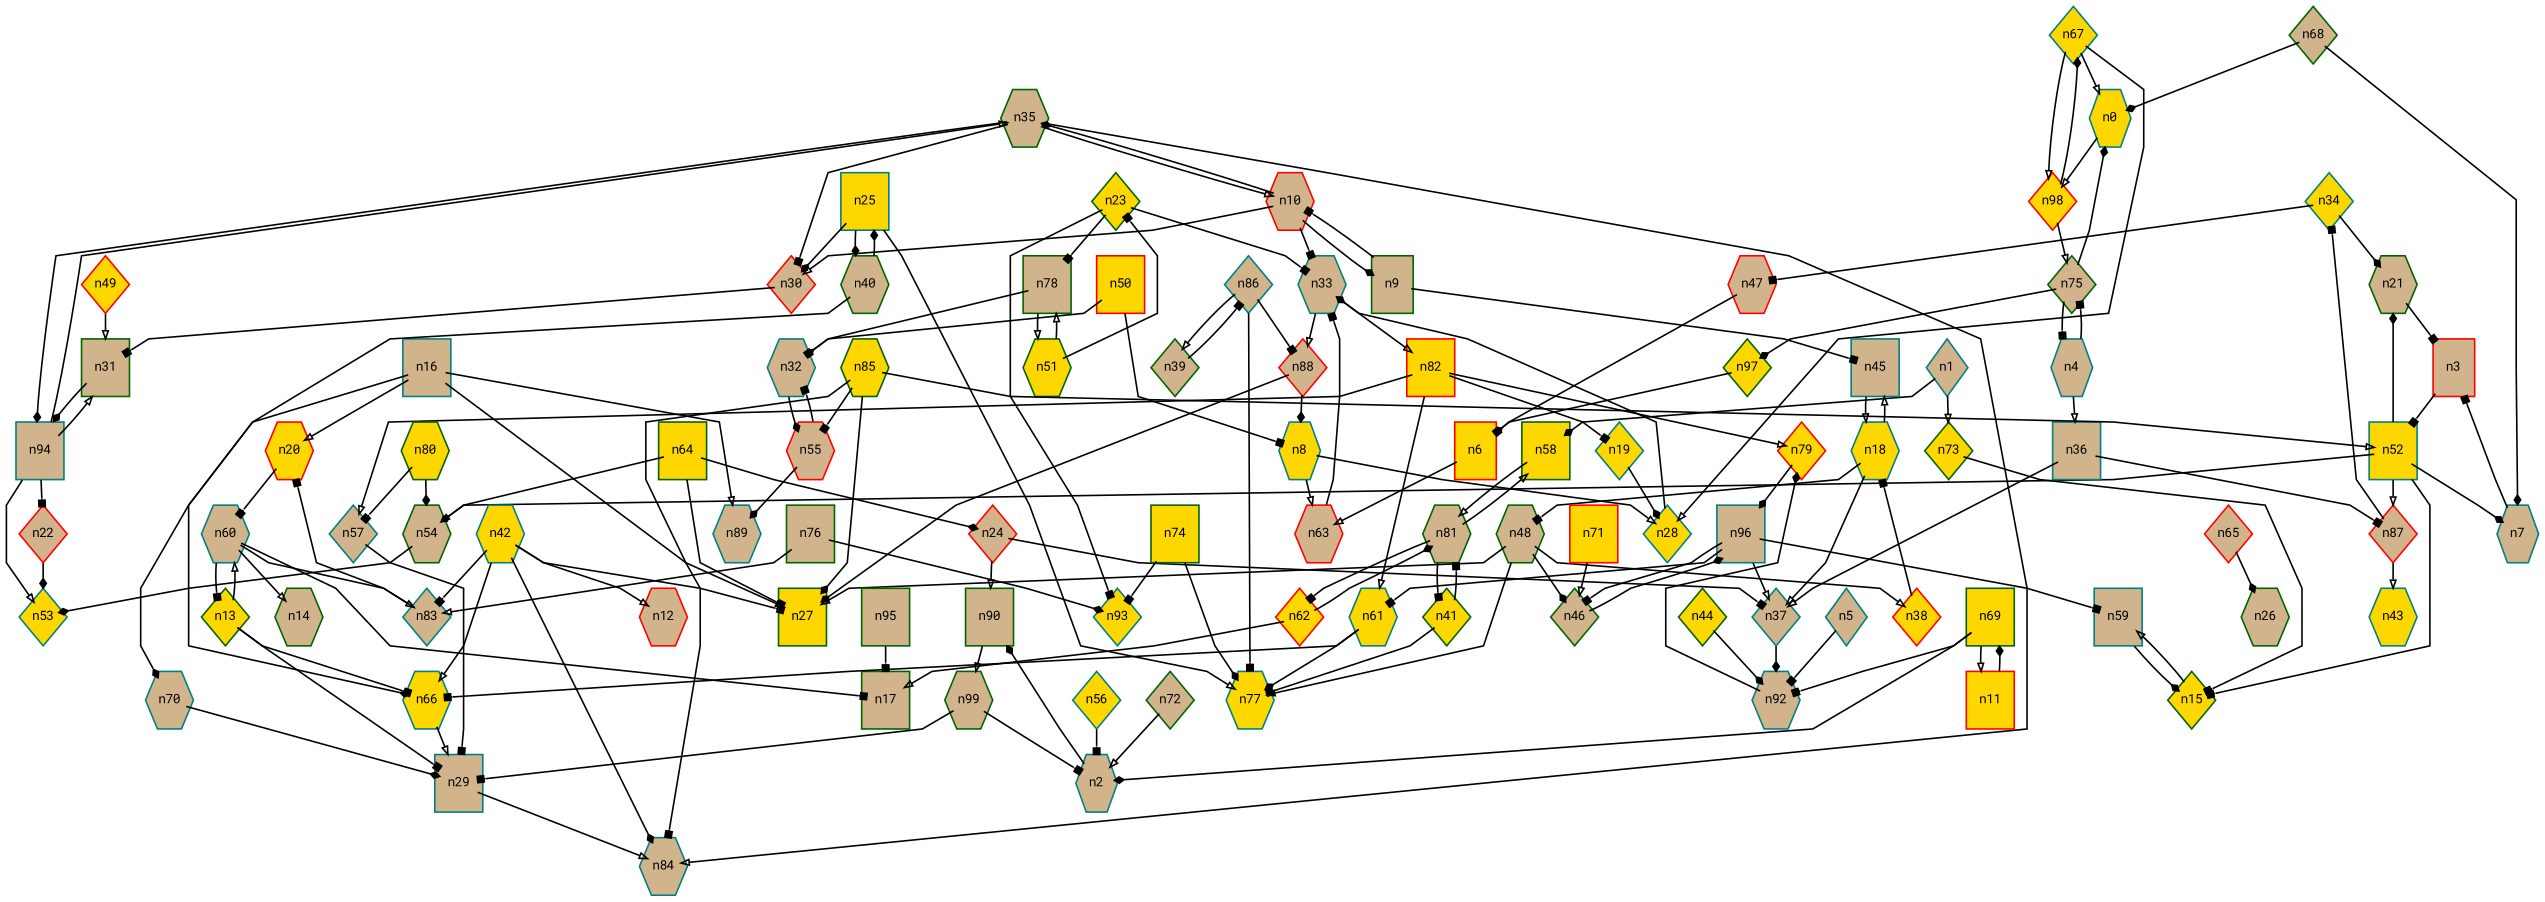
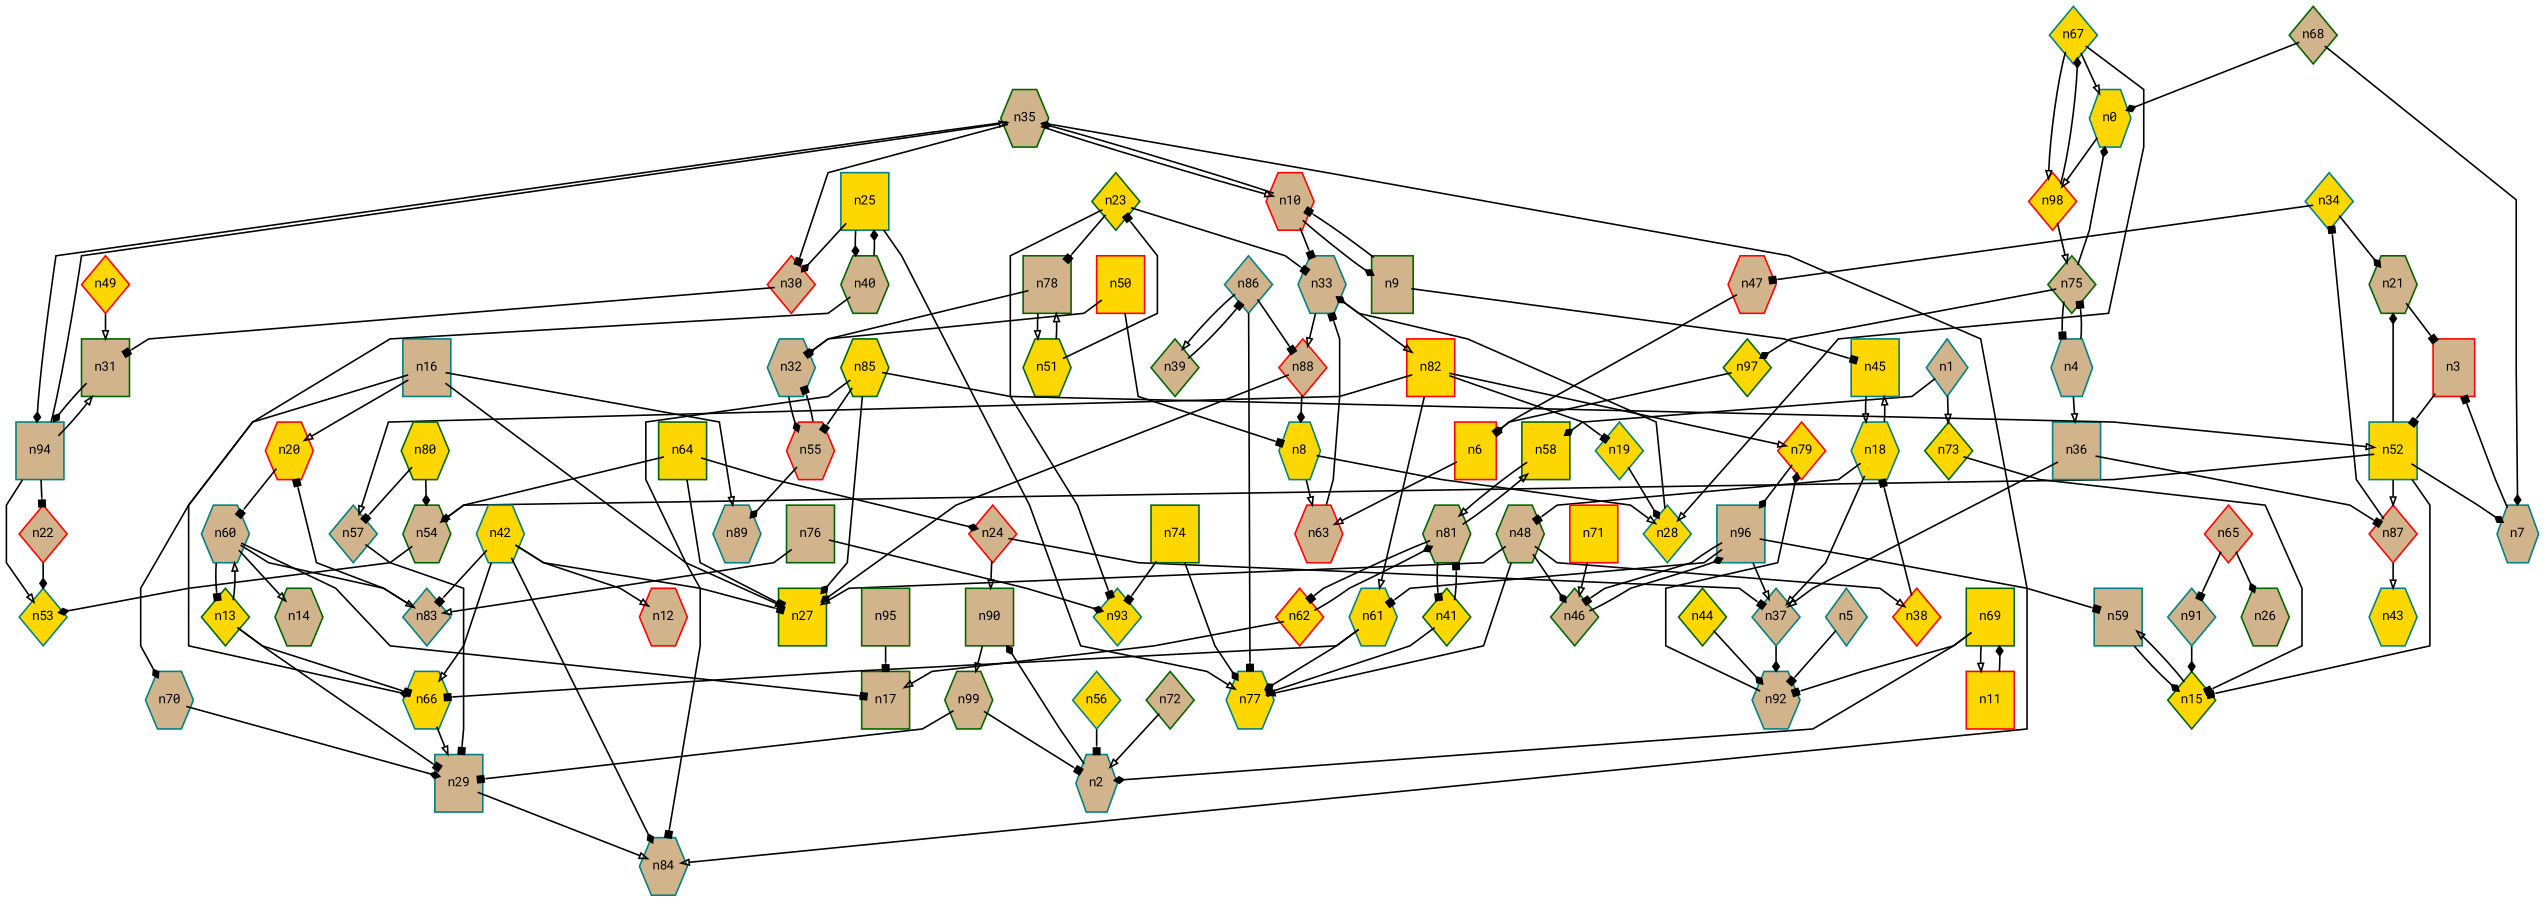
(1017, 241) -> none
(1875, 368) -> (1875, 368)
none -> (2192, 617)
